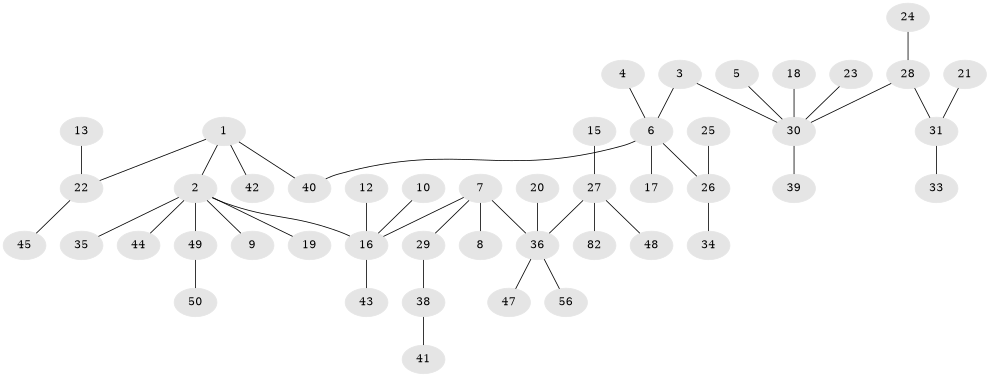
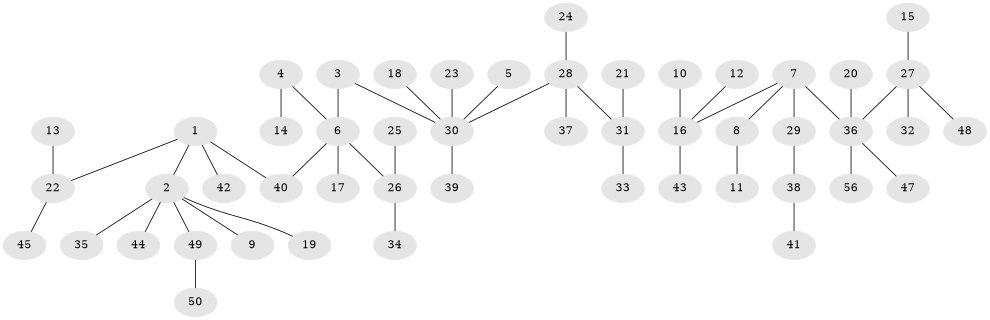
none -> (281, 131)
none -> (566, 131)
none -> (737, 188)
(281, 217) -> none
(595, 245) -> (908, 131)
